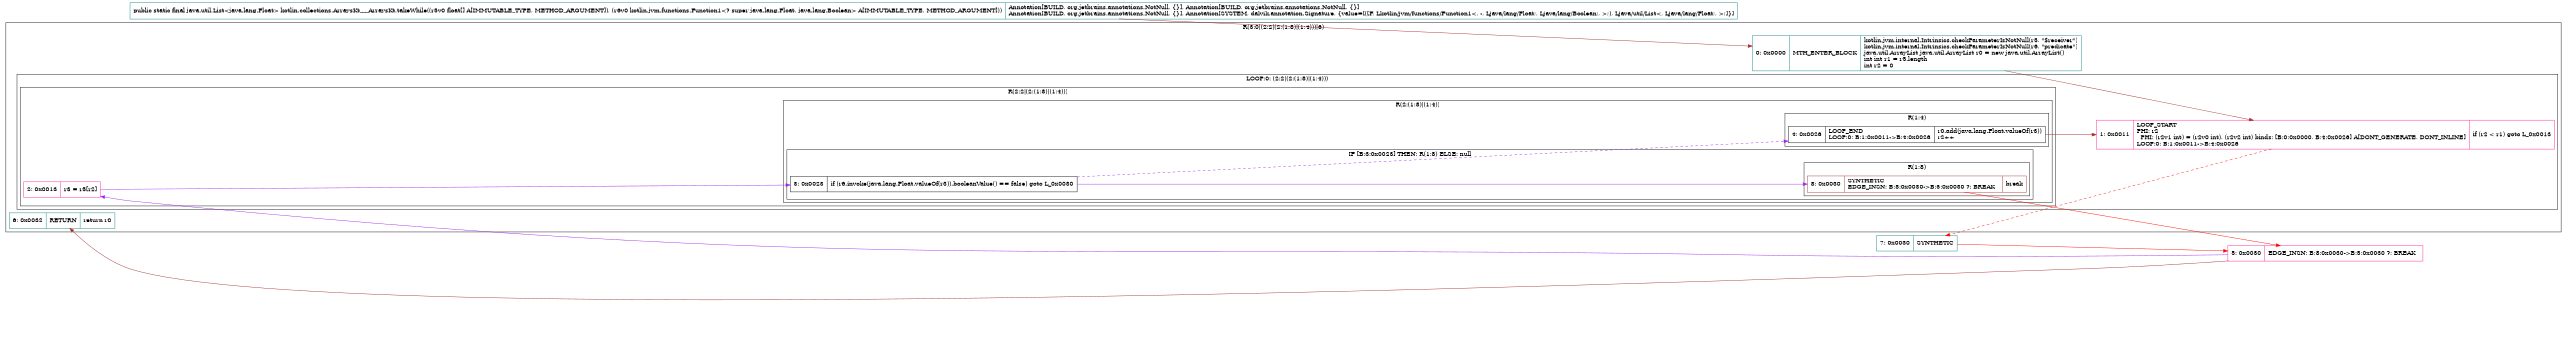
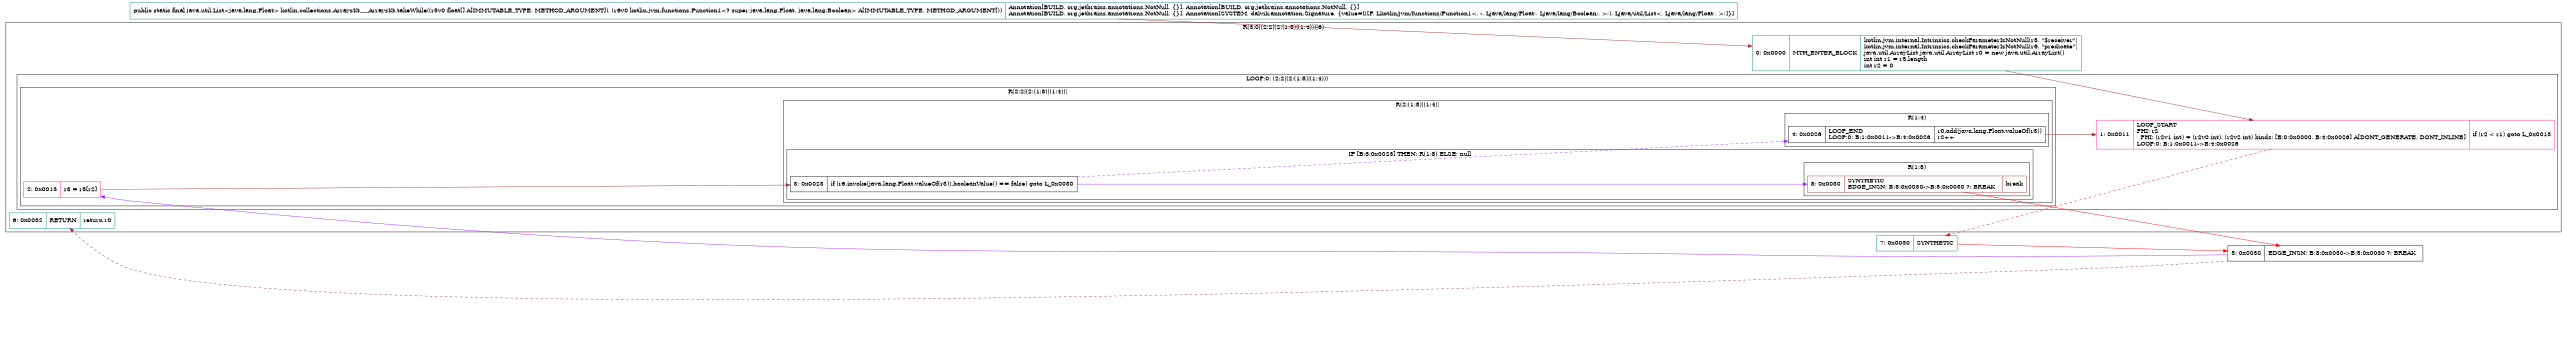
(443, 187) -> (443, 187)
(2325, 253) -> (2325, 253)
(1144, 295) -> (1144, 295)
